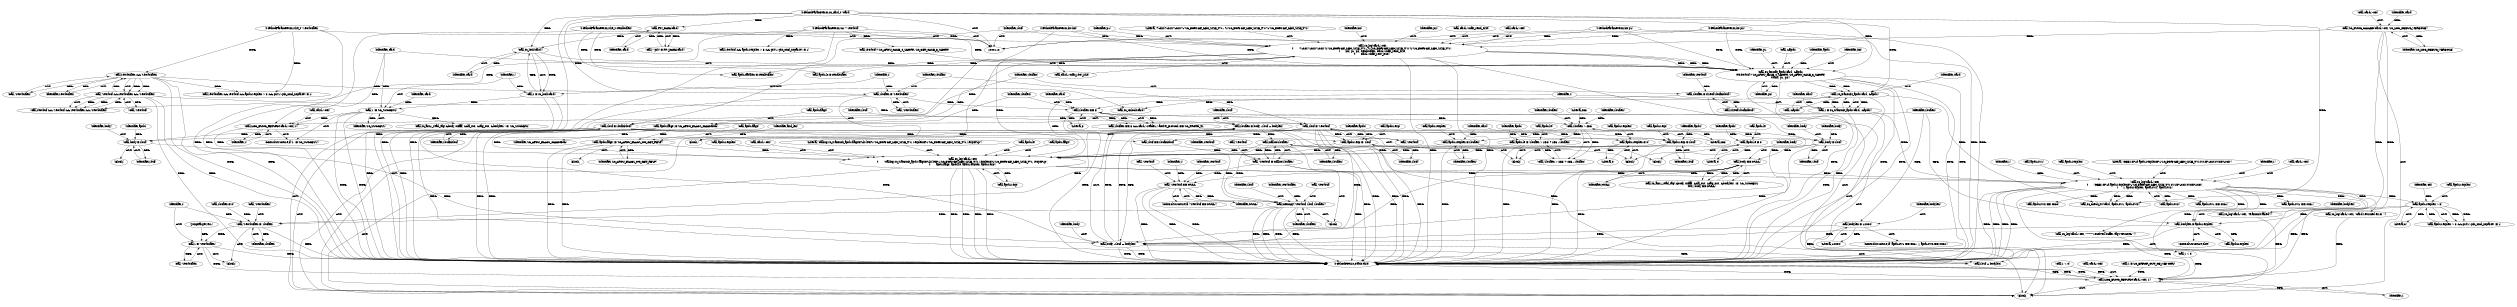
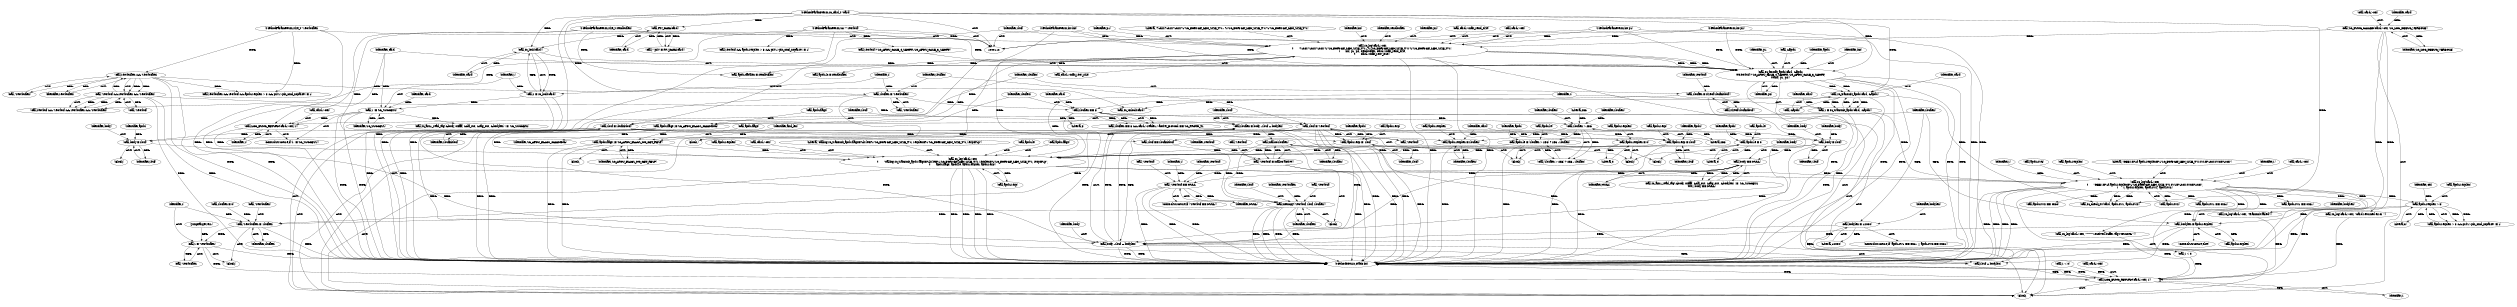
none -> (1391, 29)
(904, 50) -> (904, 50)
(686, 68) -> (669, 133)
(1079, 119) -> none
(1272, 135) -> (1272, 135)
(1273, 162) -> (1273, 162)
(2034, 162) -> (2034, 162)
none -> (2103, 260)
(1352, 264) -> (1352, 264)
(2148, 264) -> none
